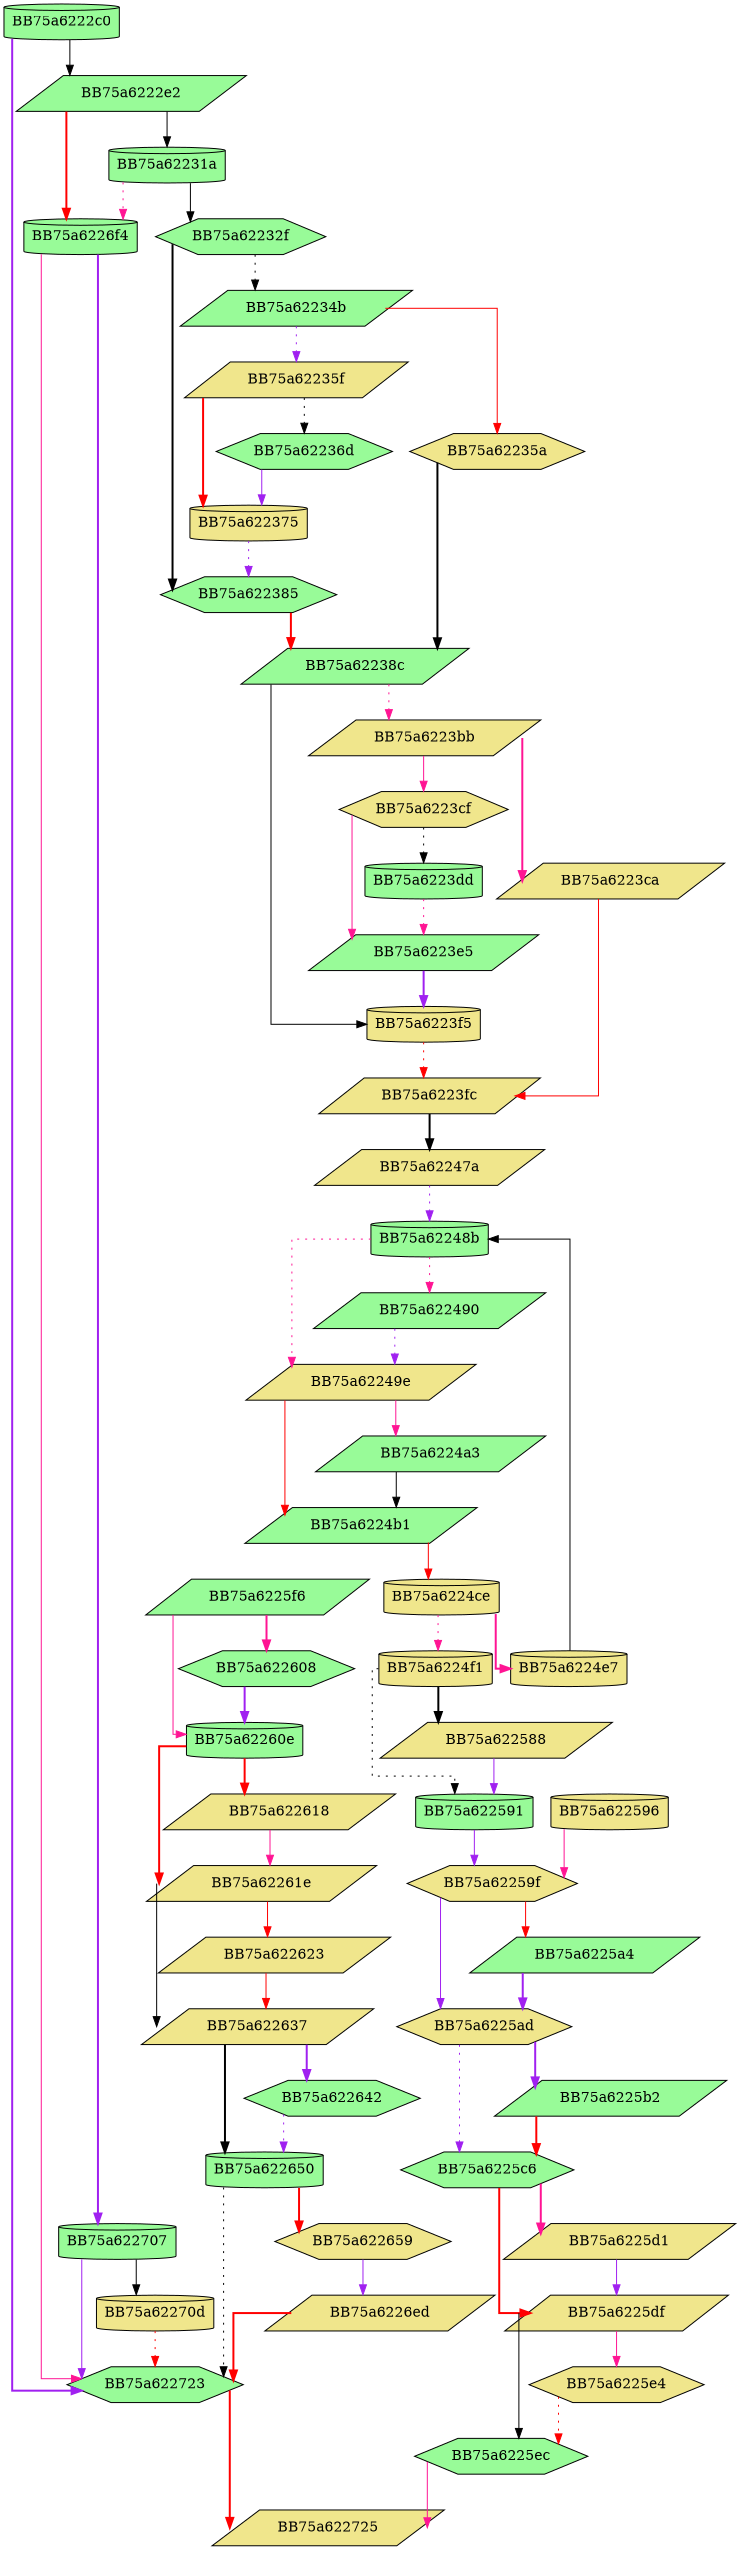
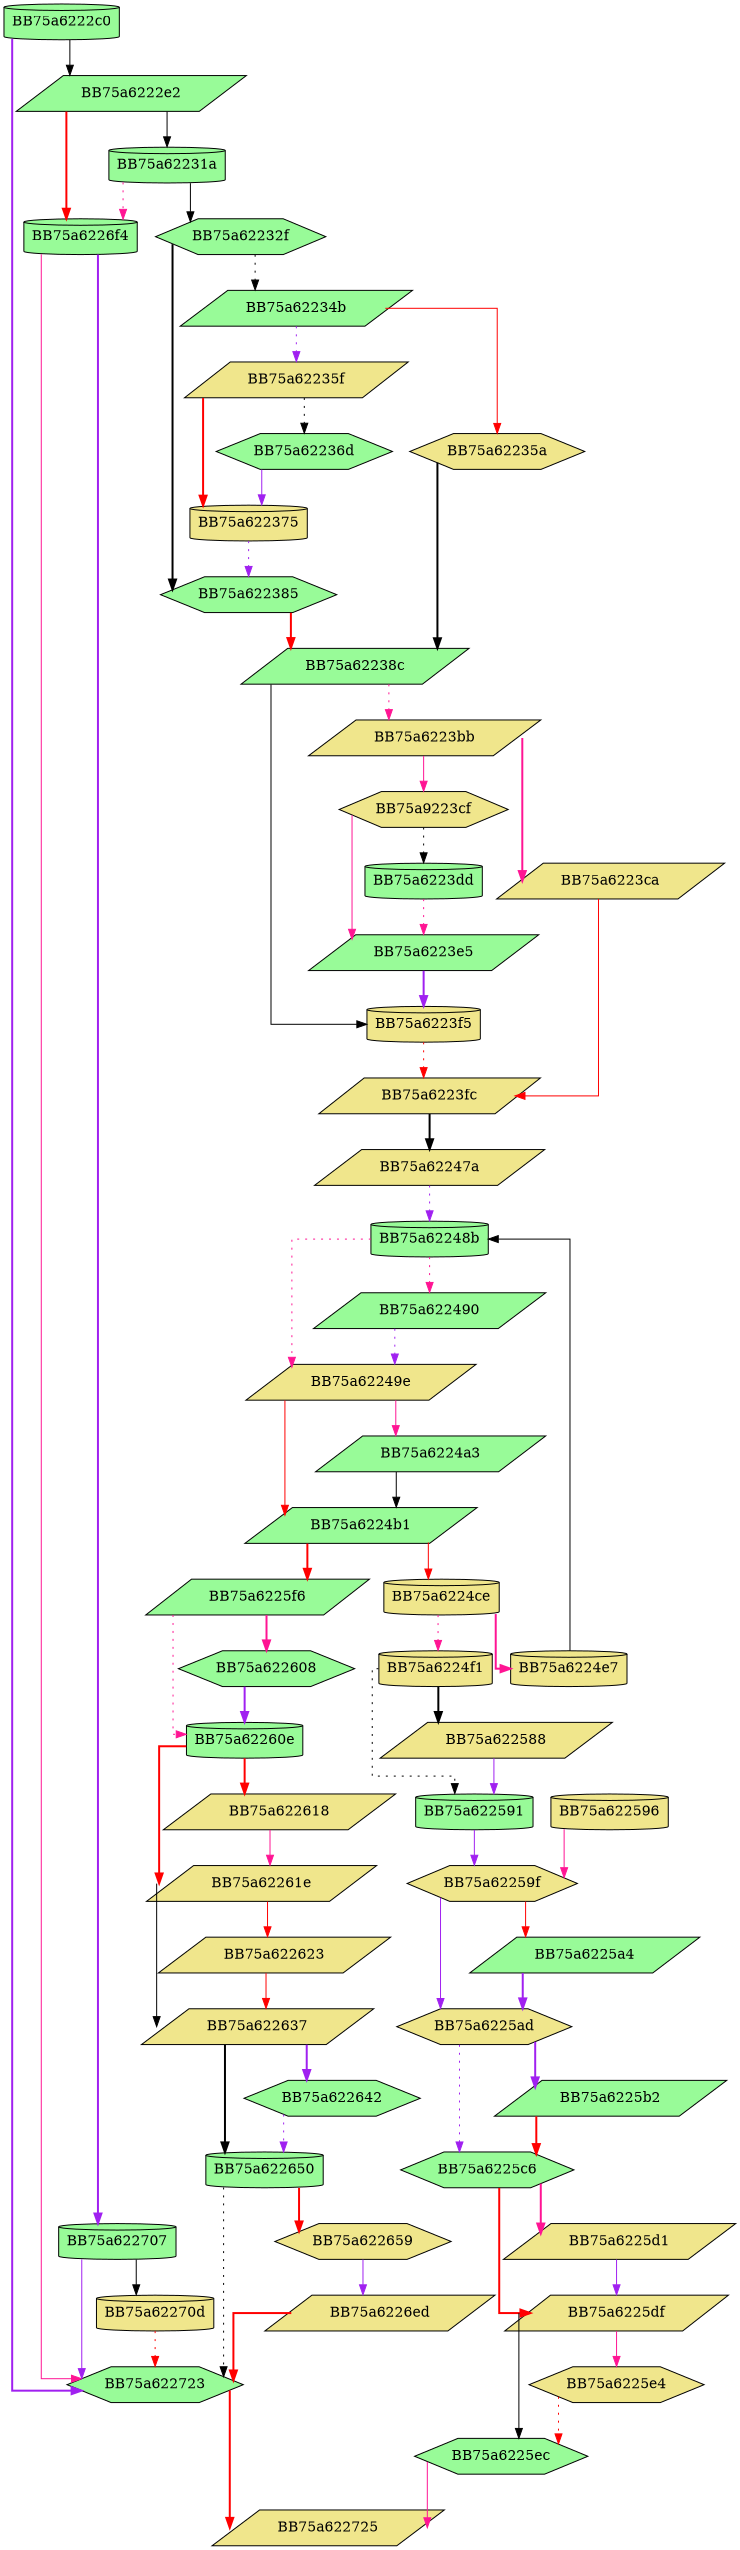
(424, 809) -> (424, 809)
none -> (307, 1556)
(173, 1676) -> (173, 1676)
